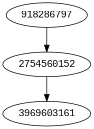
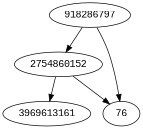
(47, 64) -> (58, 64)
(47, 114) -> (47, 114)
none -> (121, 114)
